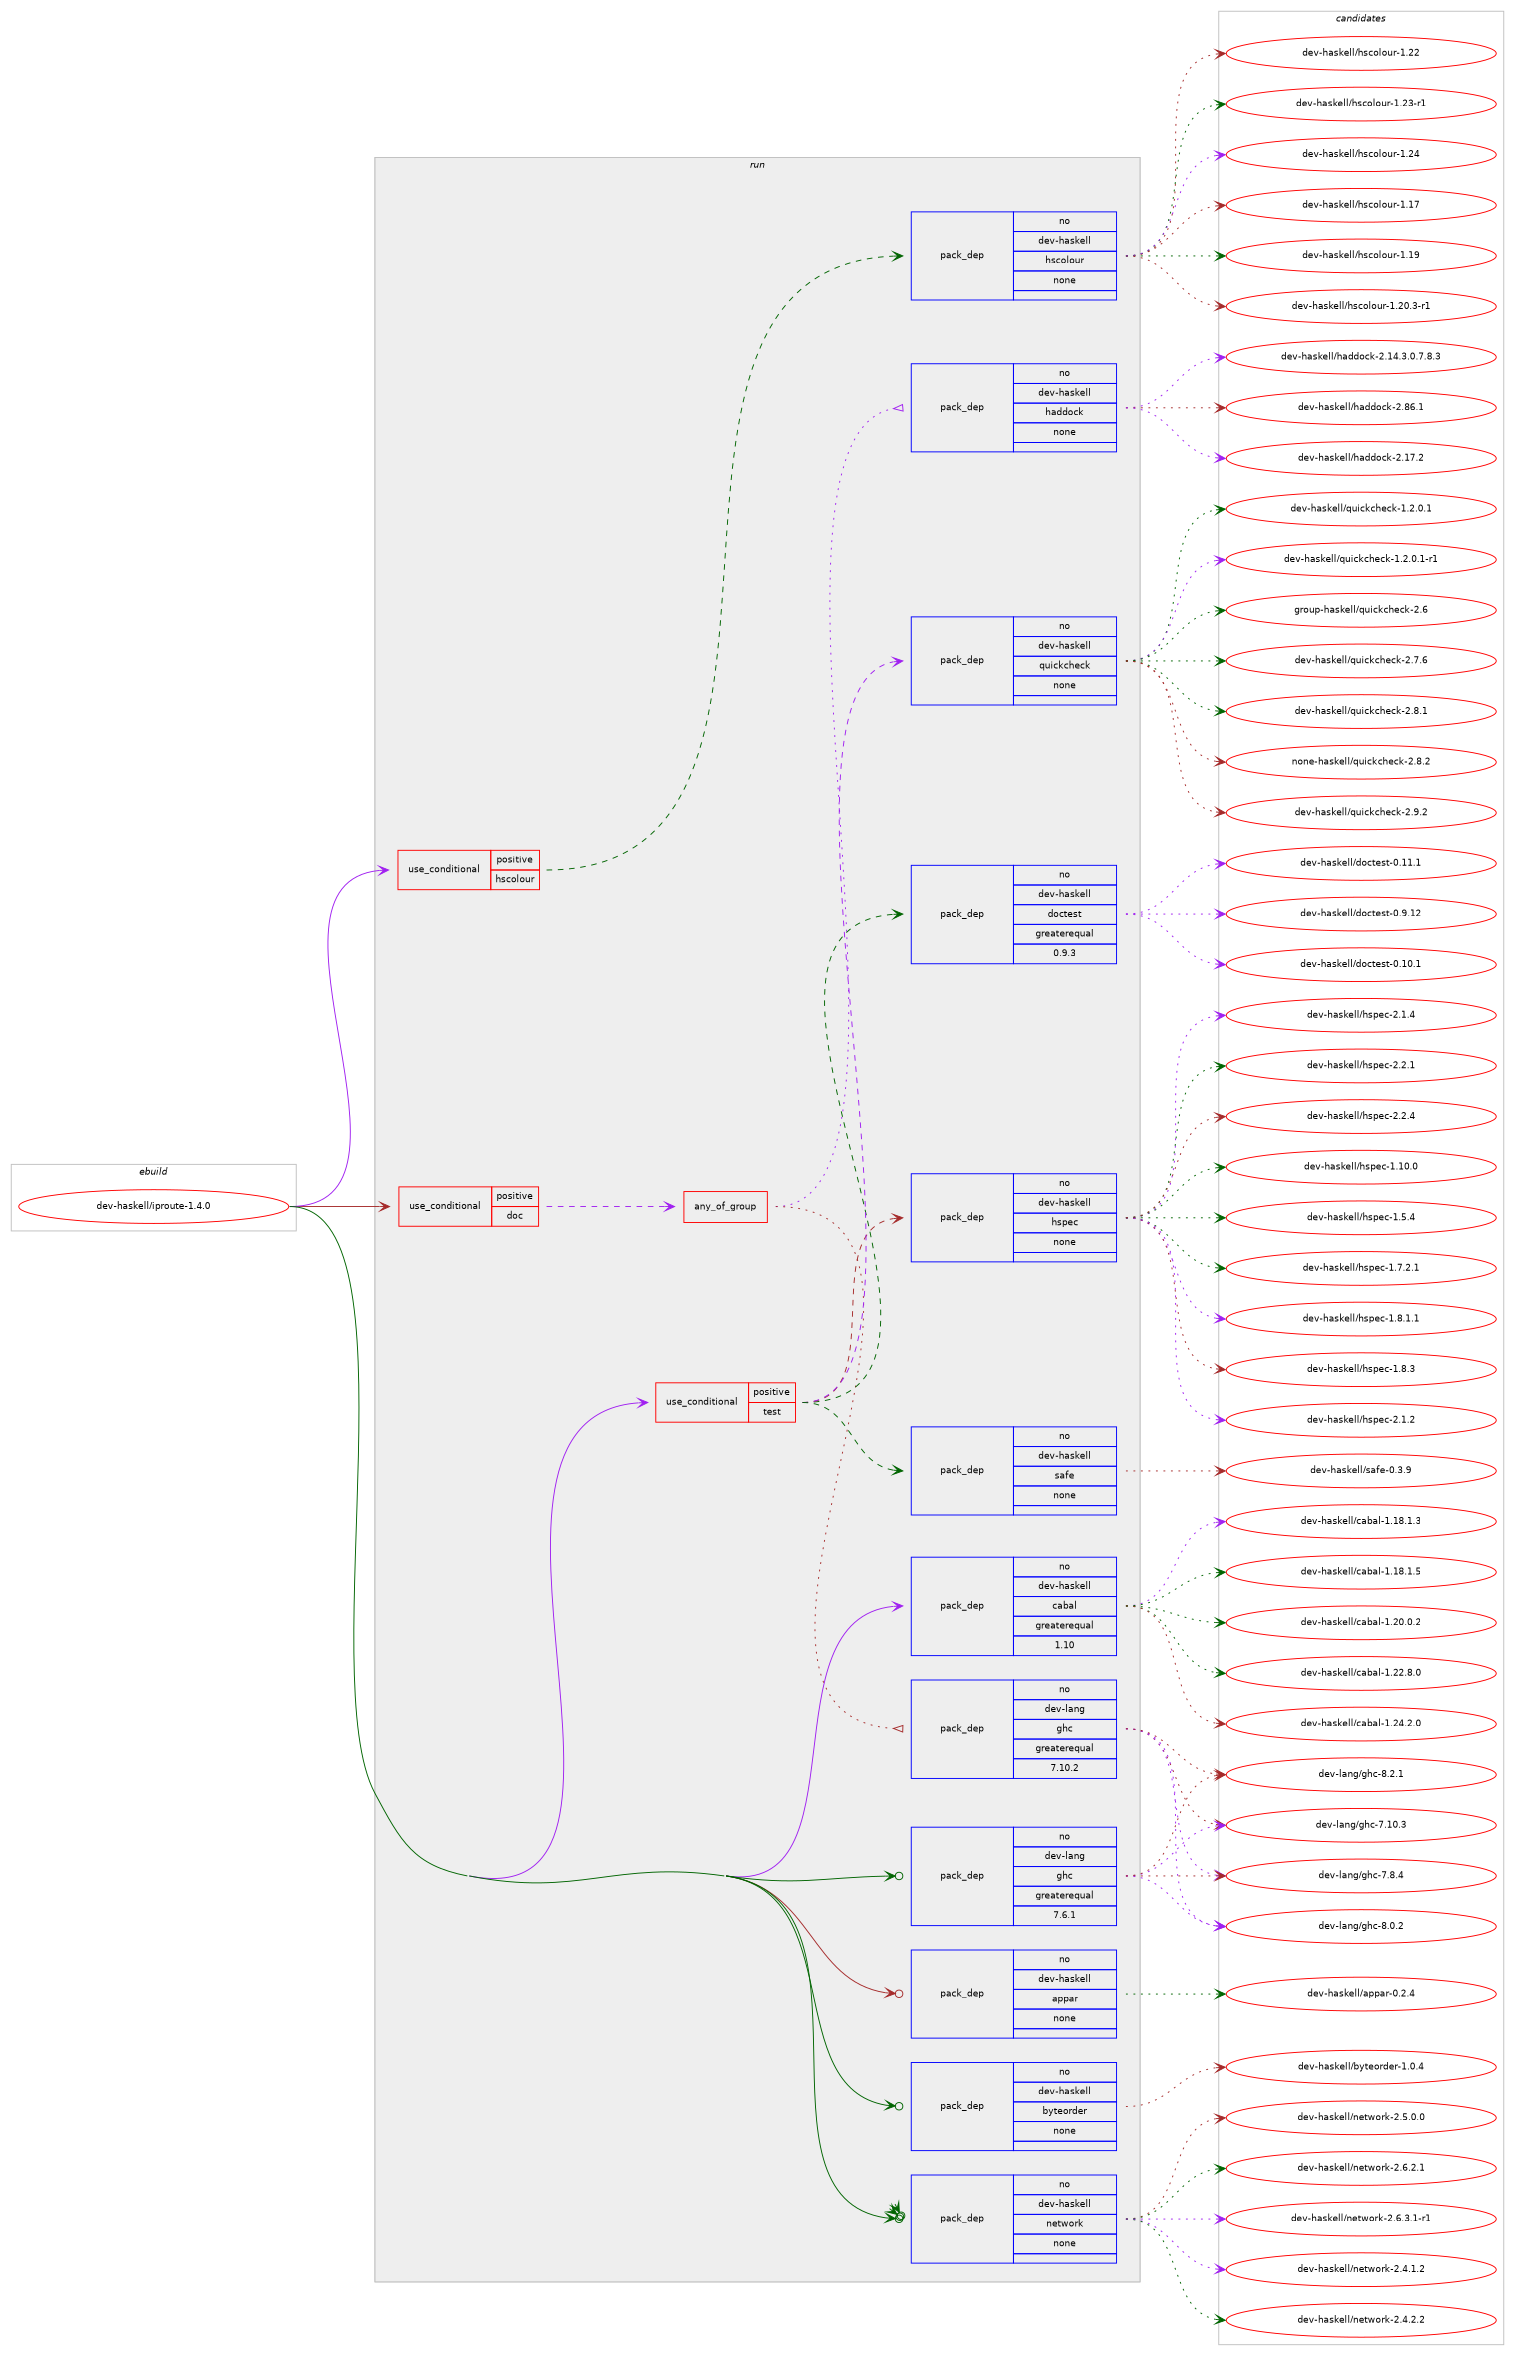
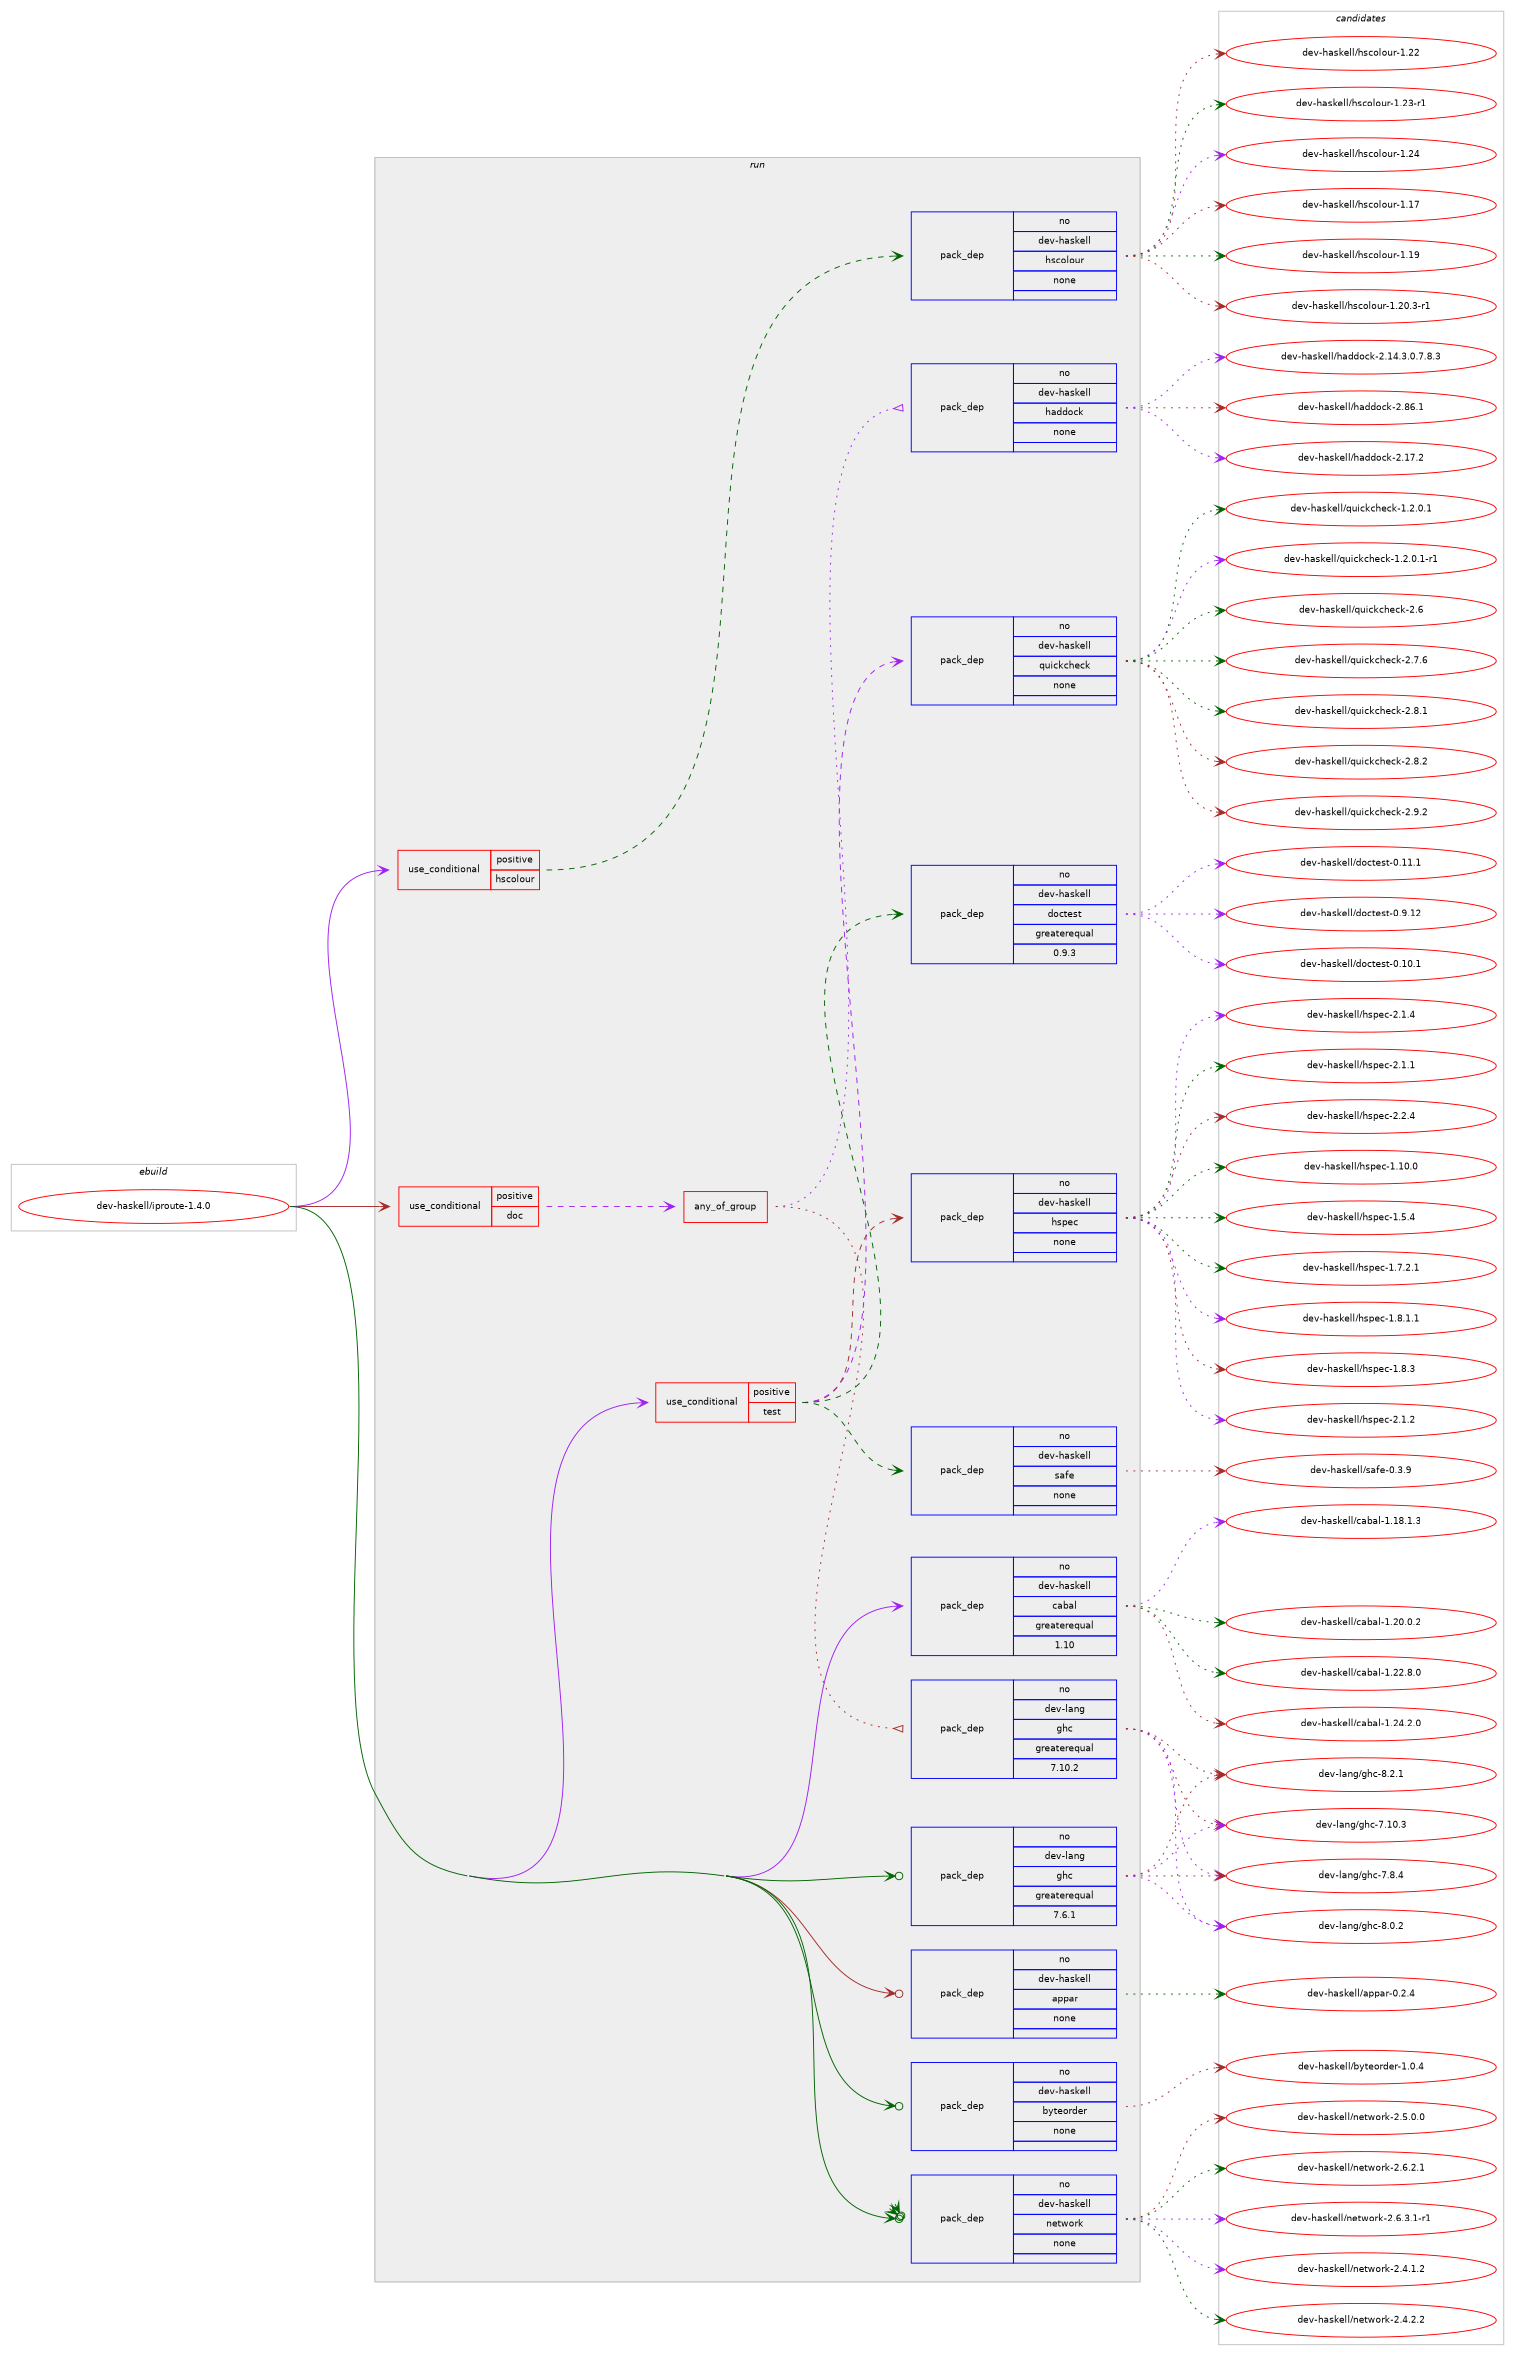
(1361, 610) -> (1361, 610)
(1361, 762) -> (1361, 762)
(1361, 1066) -> (1361, 1066)
(1361, 1572) -> none
